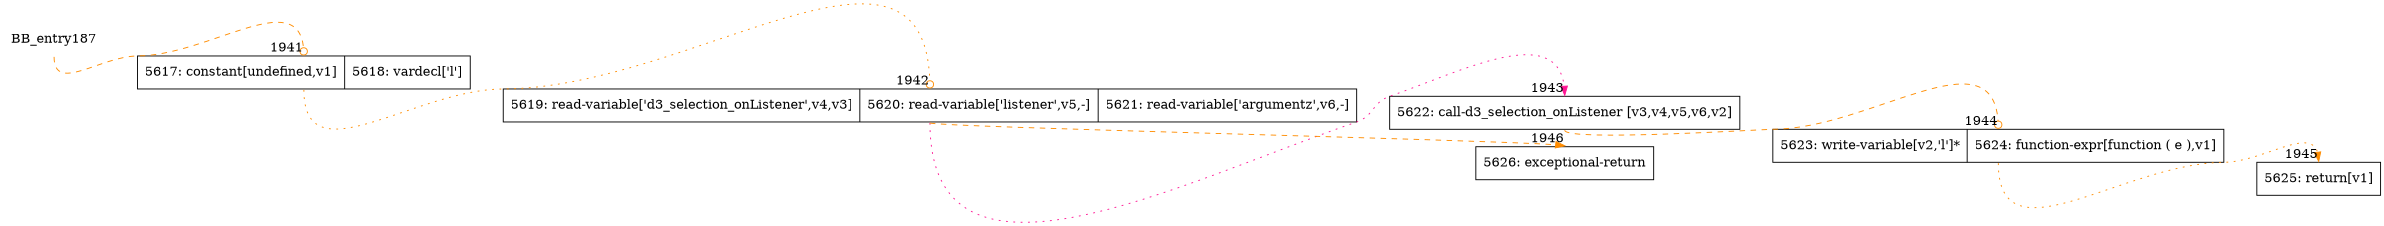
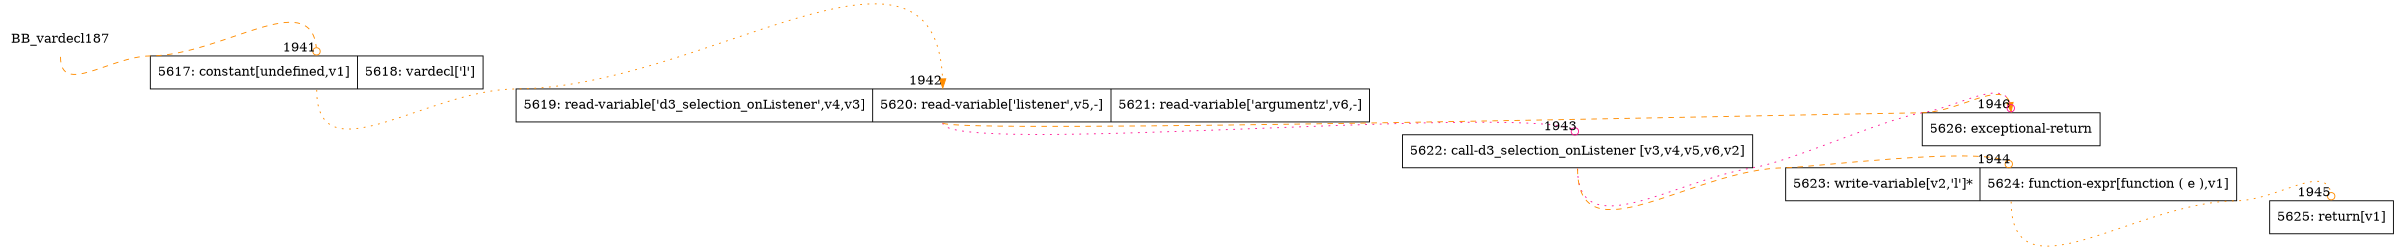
(54, 39) -> (60, 39)
(629, 67) -> (641, 68)
none -> (1787, 159)
(1233, 168) -> (1178, 131)
(2145, 177) -> (2159, 215)
